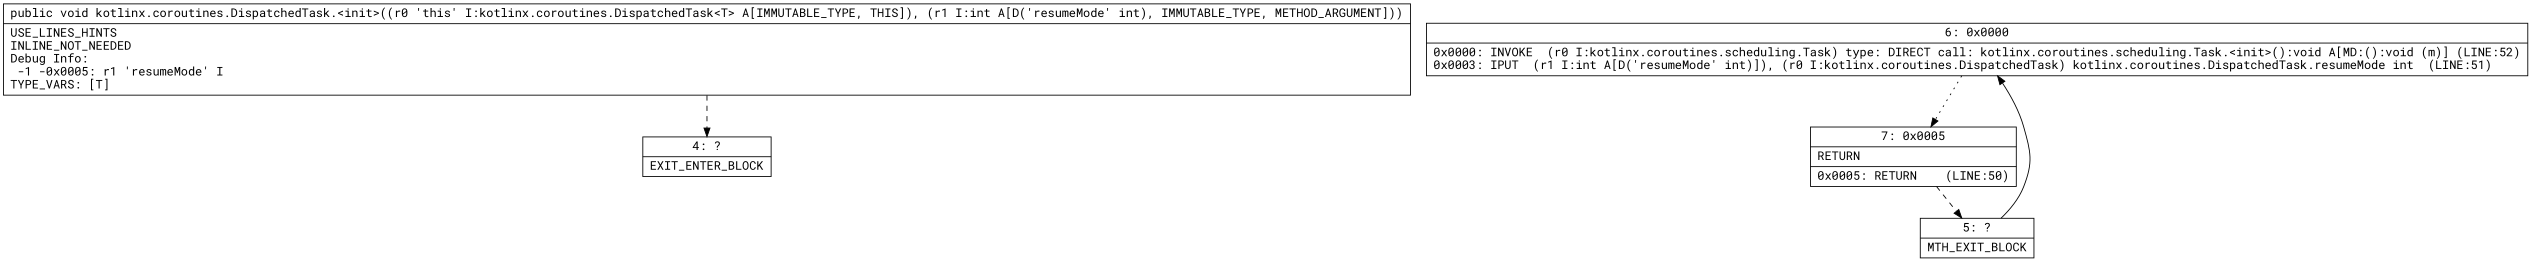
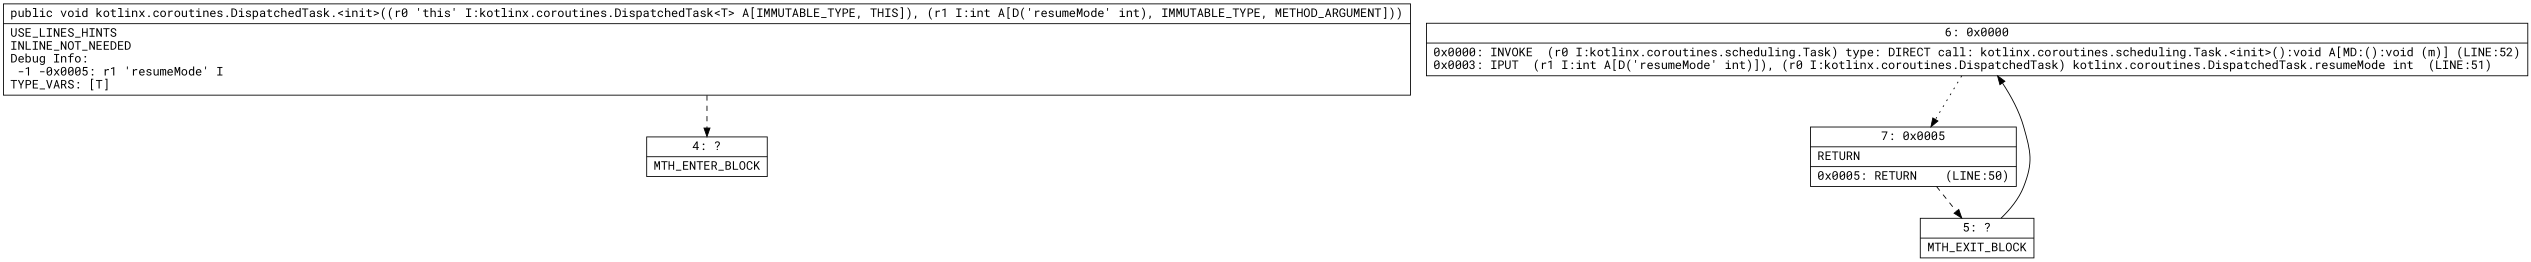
(707, 166) -> (707, 166)
